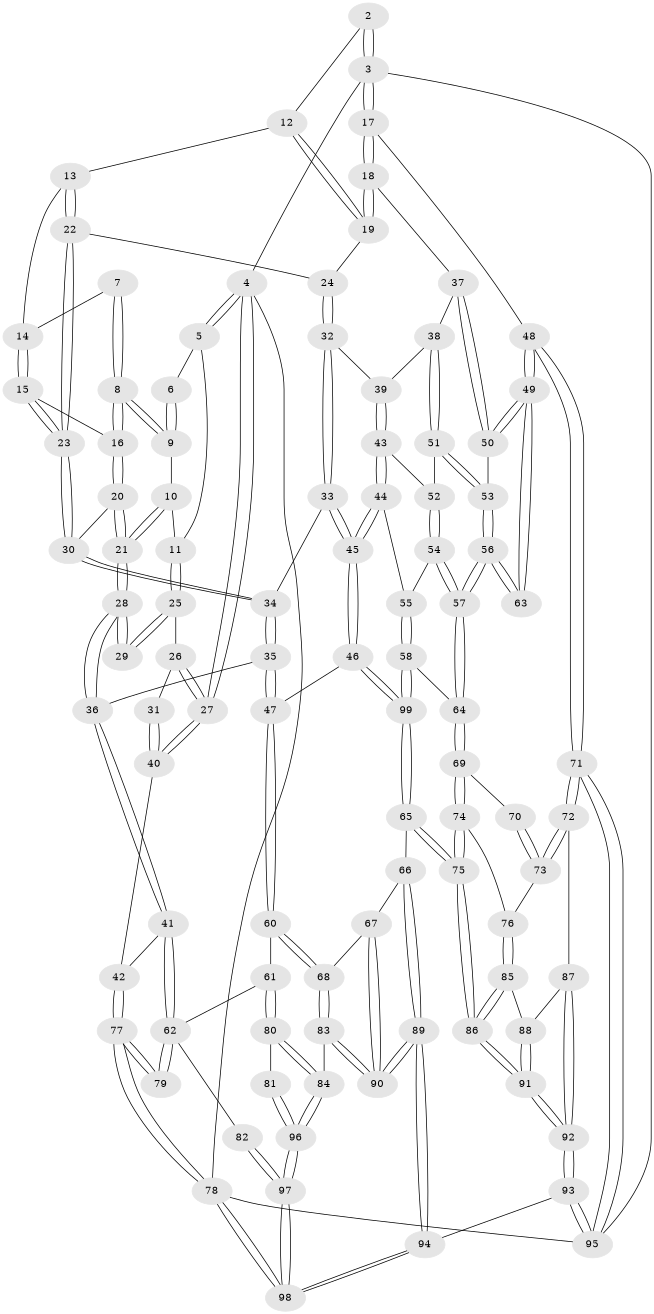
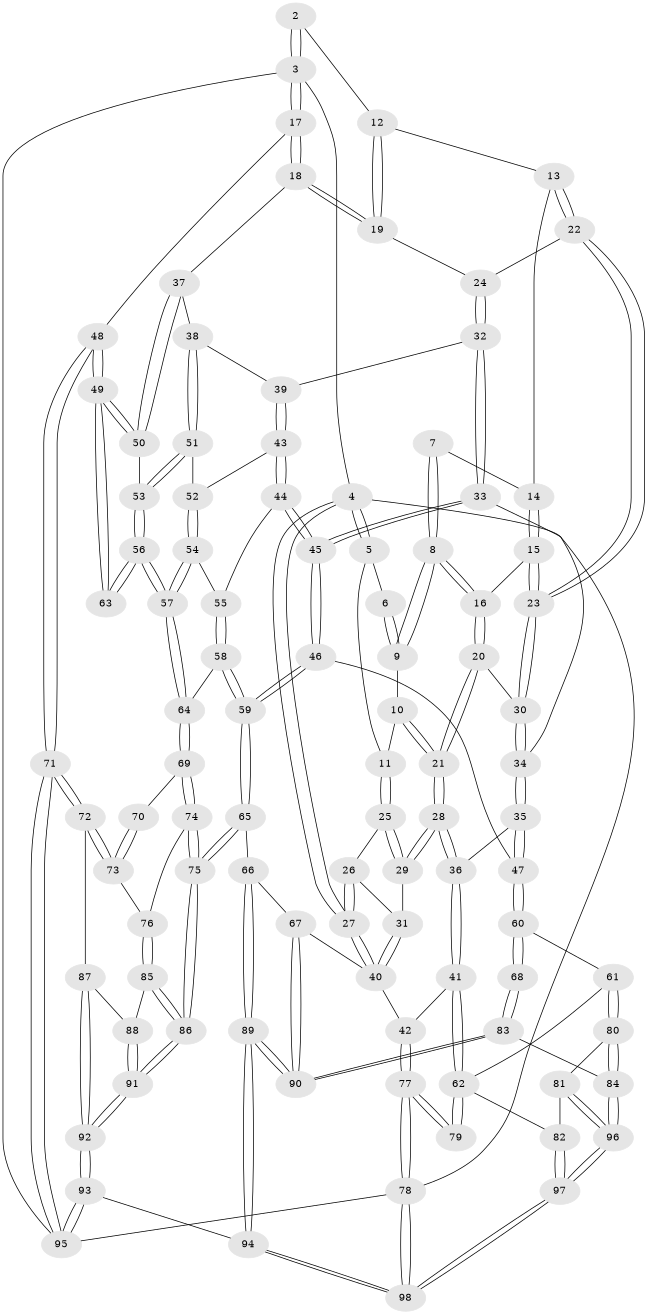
(406, 711) -> (245, 711)
none -> (403, 897)
(348, 951) -> (336, 951)
none -> (560, 1111)
